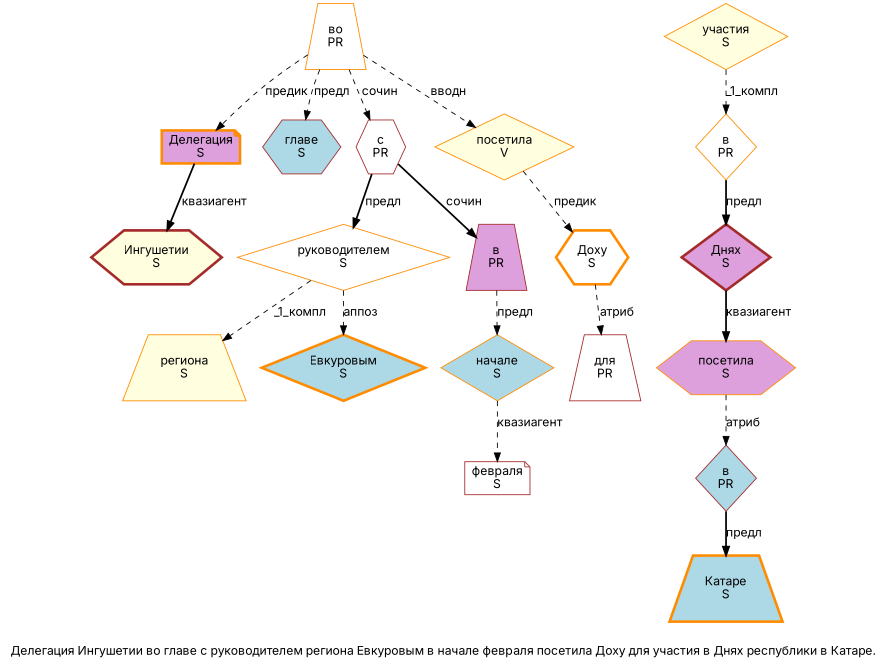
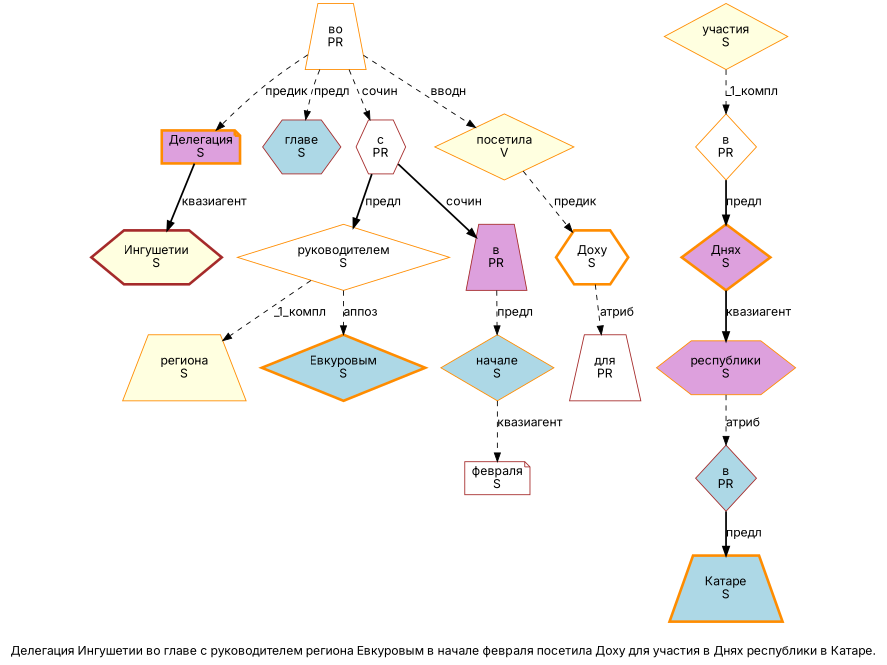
(726, 257) -> (726, 257)
(726, 368) -> (726, 368)
